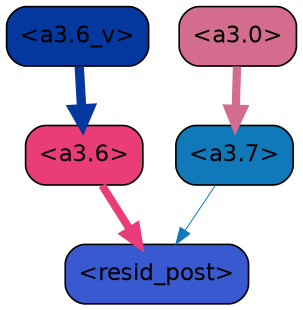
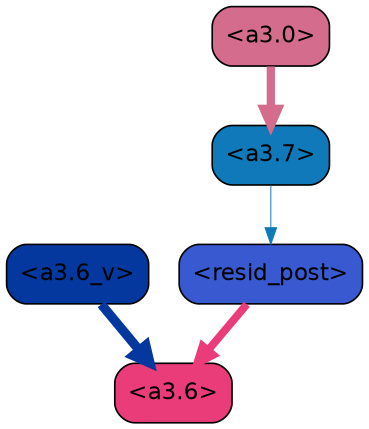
(116, 208) -> (227, 327)
